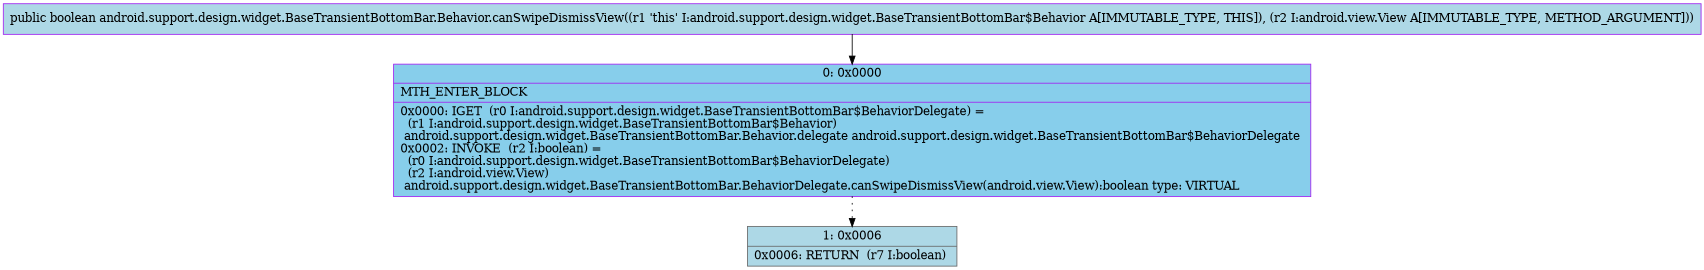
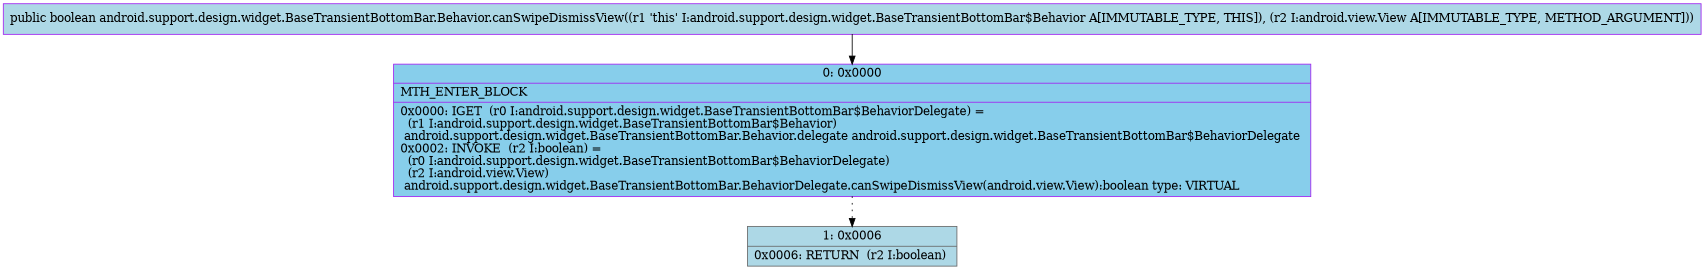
(852, 256) -> (852, 256)
